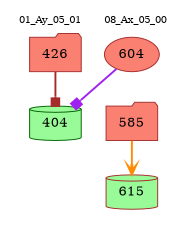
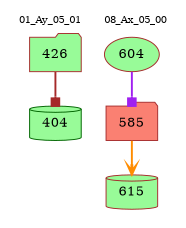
(55, 54) -> (55, 54)
(132, 54) -> (132, 54)
(103, 81) -> (132, 84)
